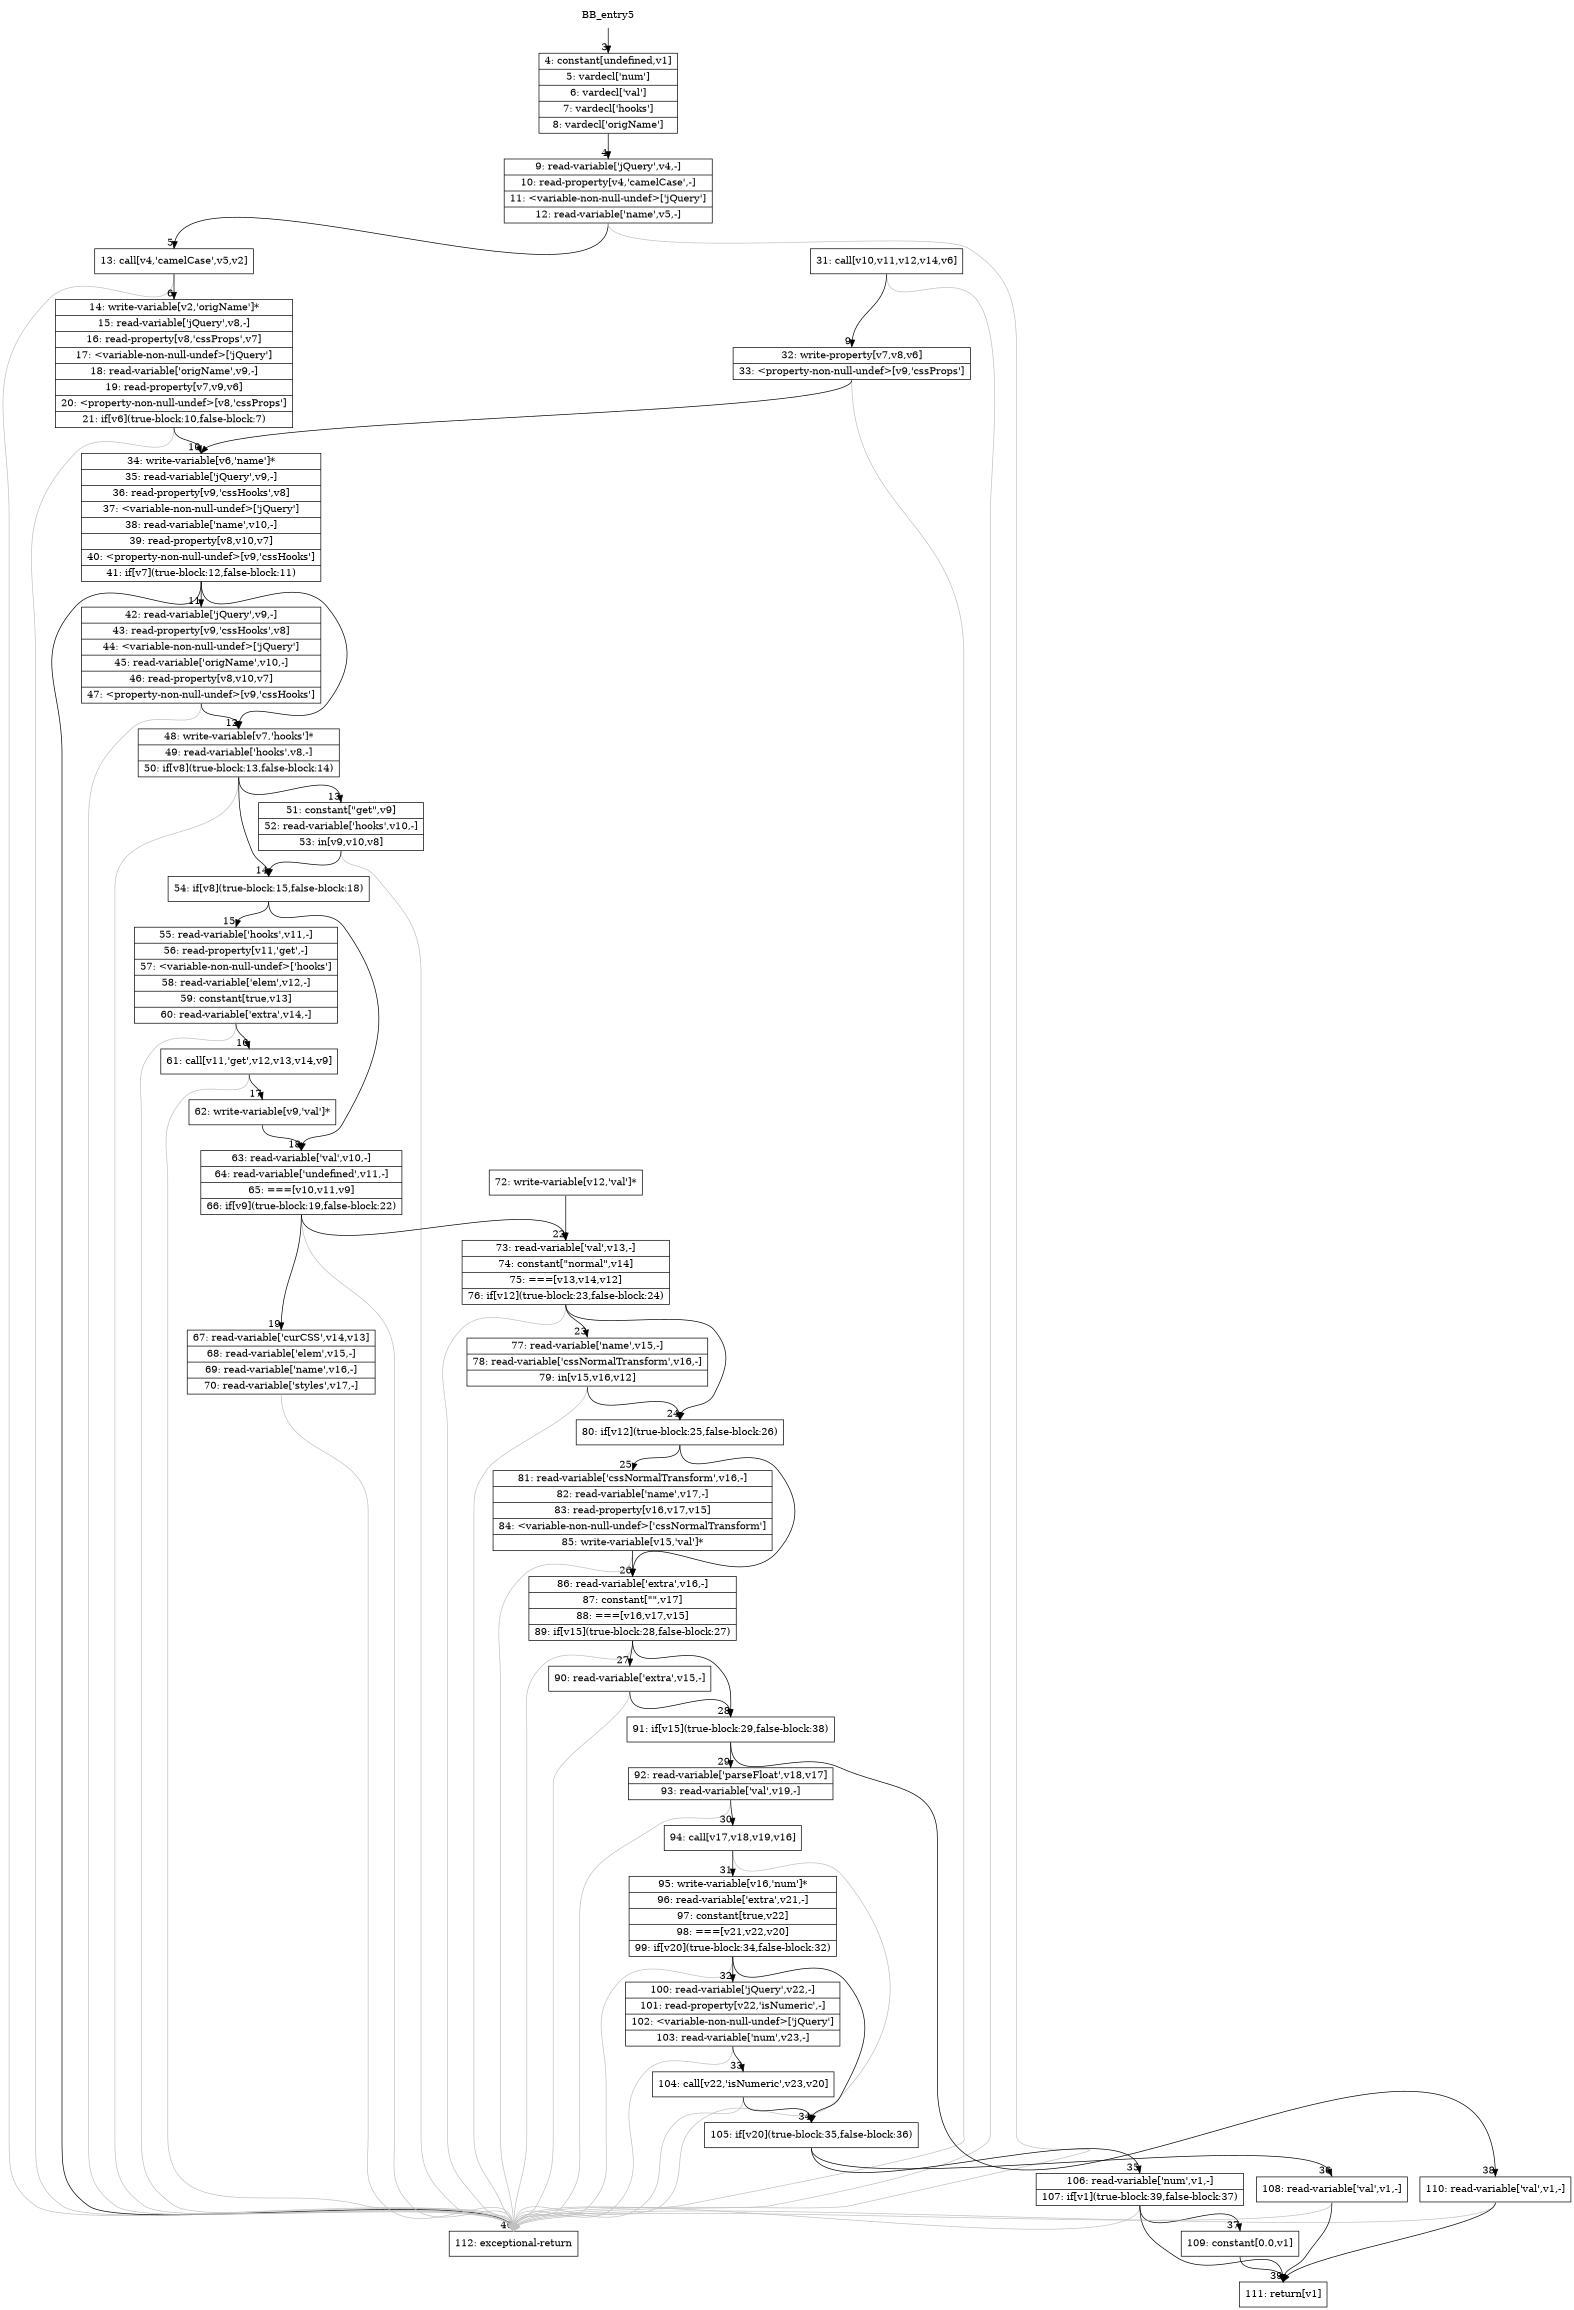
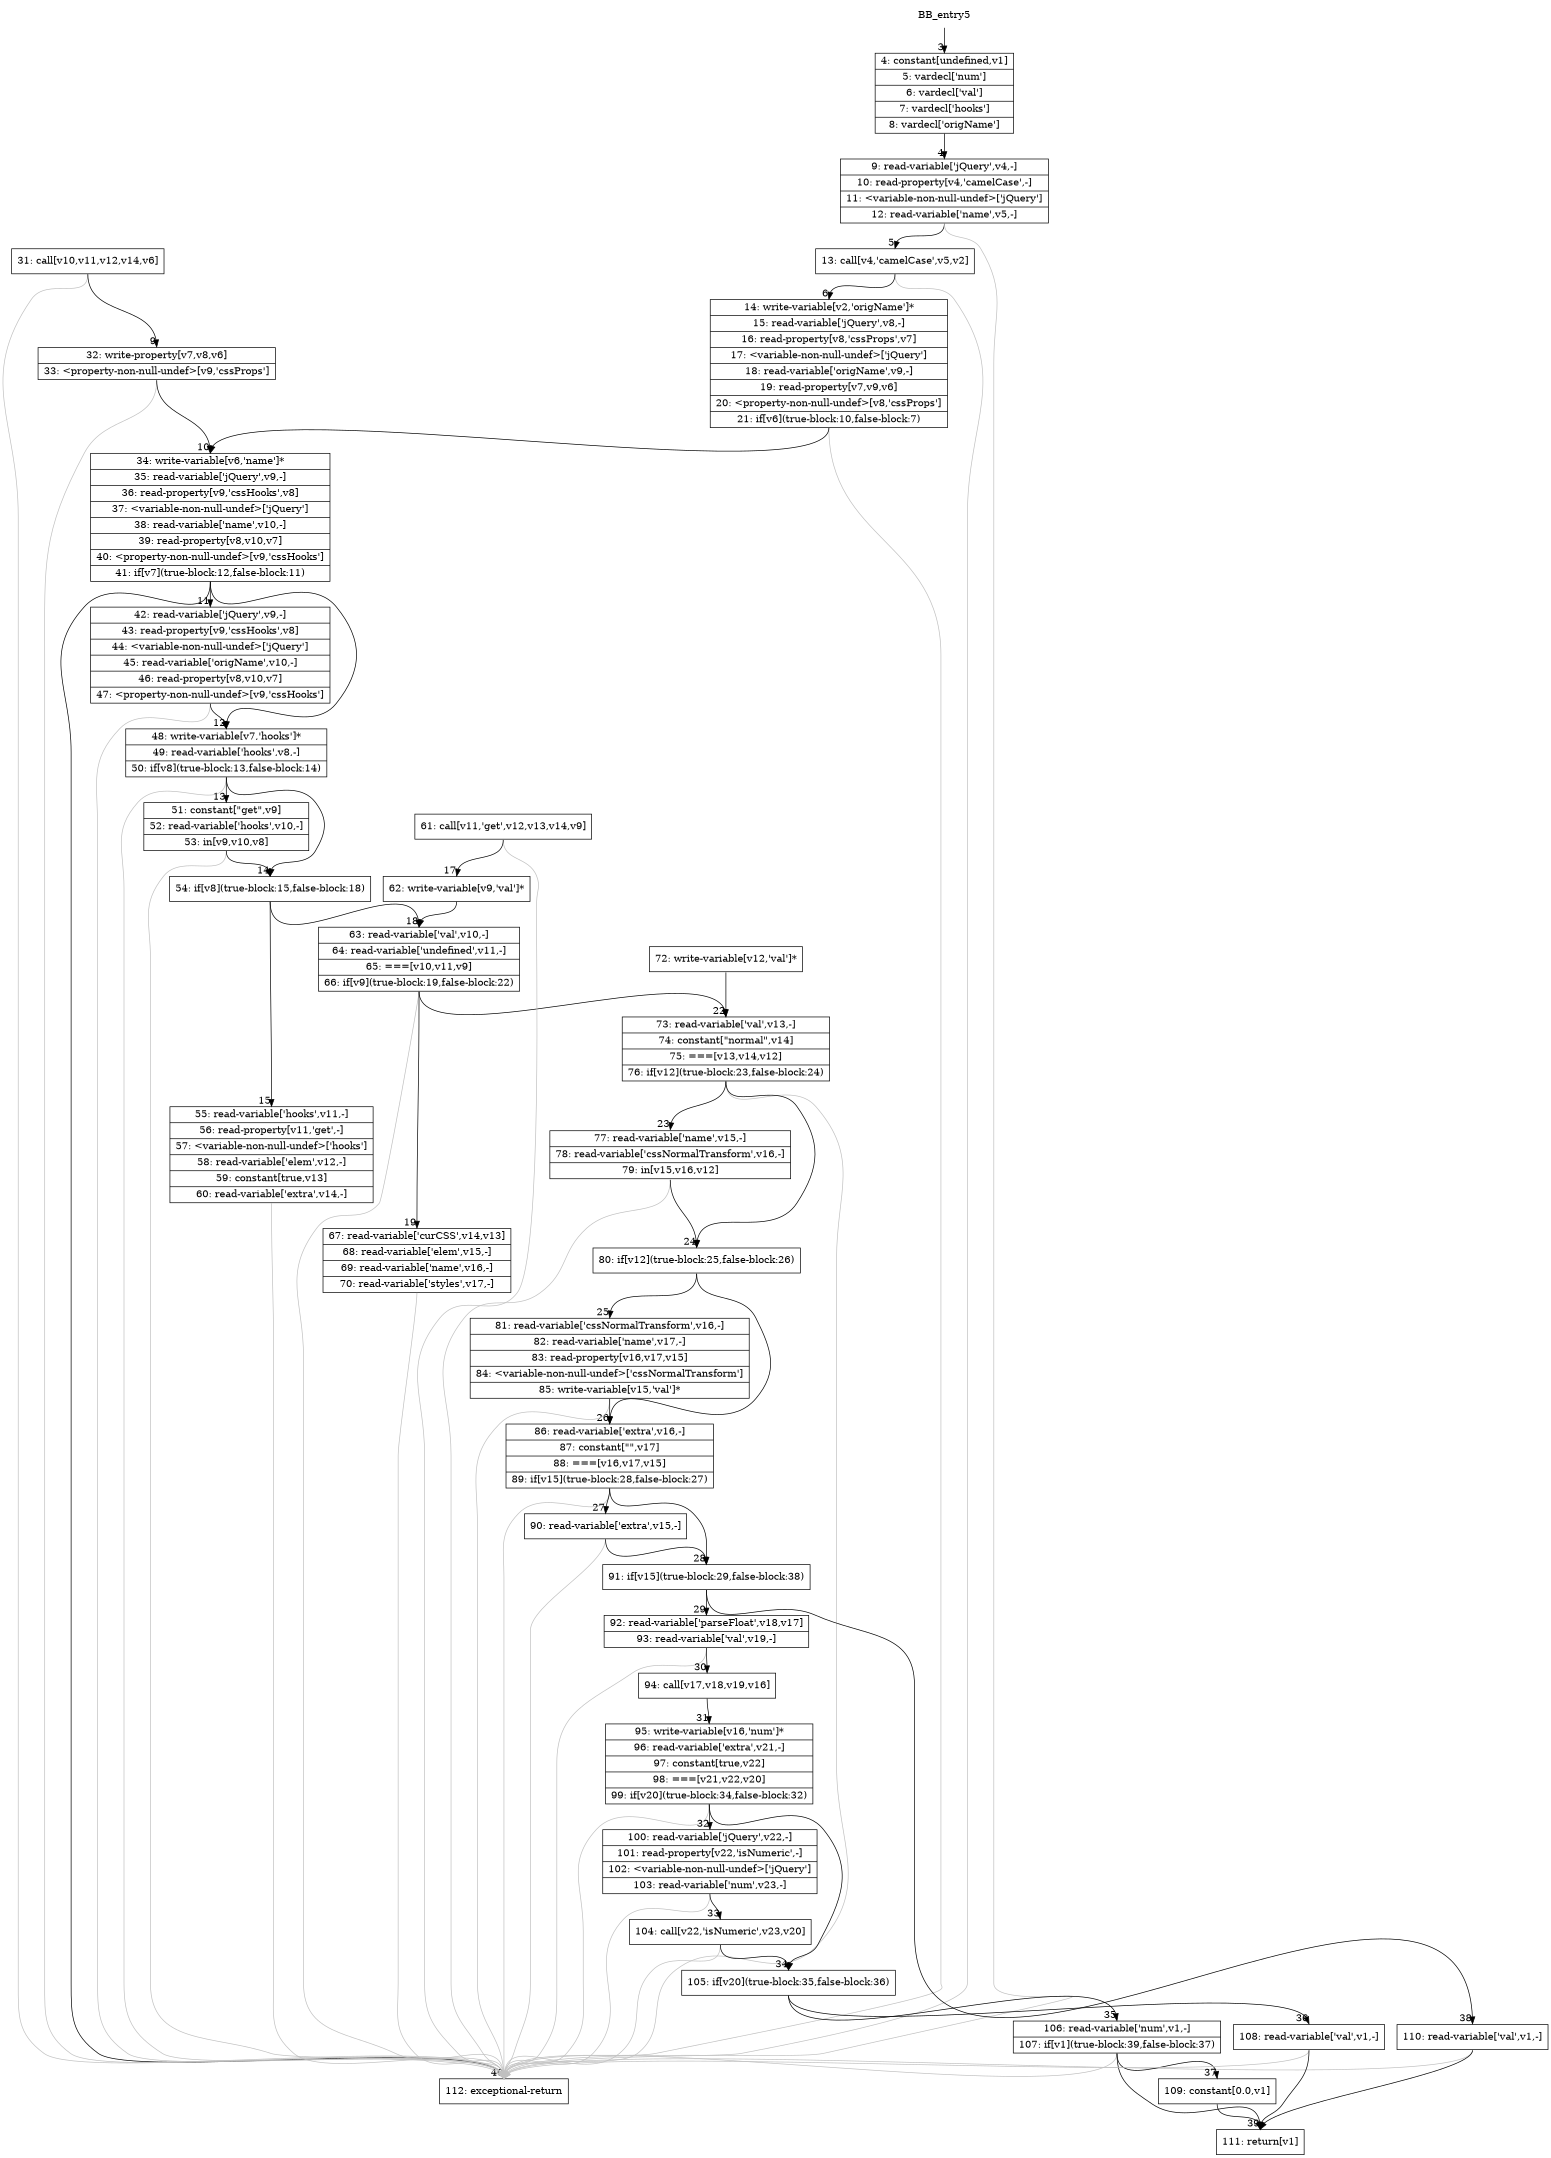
(240, 1034) -> none
(858, 2075) -> none
